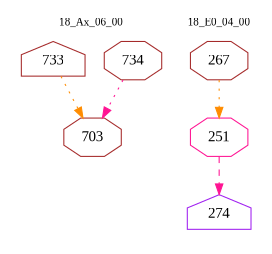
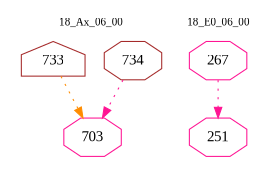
(219, 23) -> (219, 23)
(219, 61) -> (218, 61)
(219, 94) -> (218, 94)
(93, 137) -> (93, 137)
(219, 214) -> none
